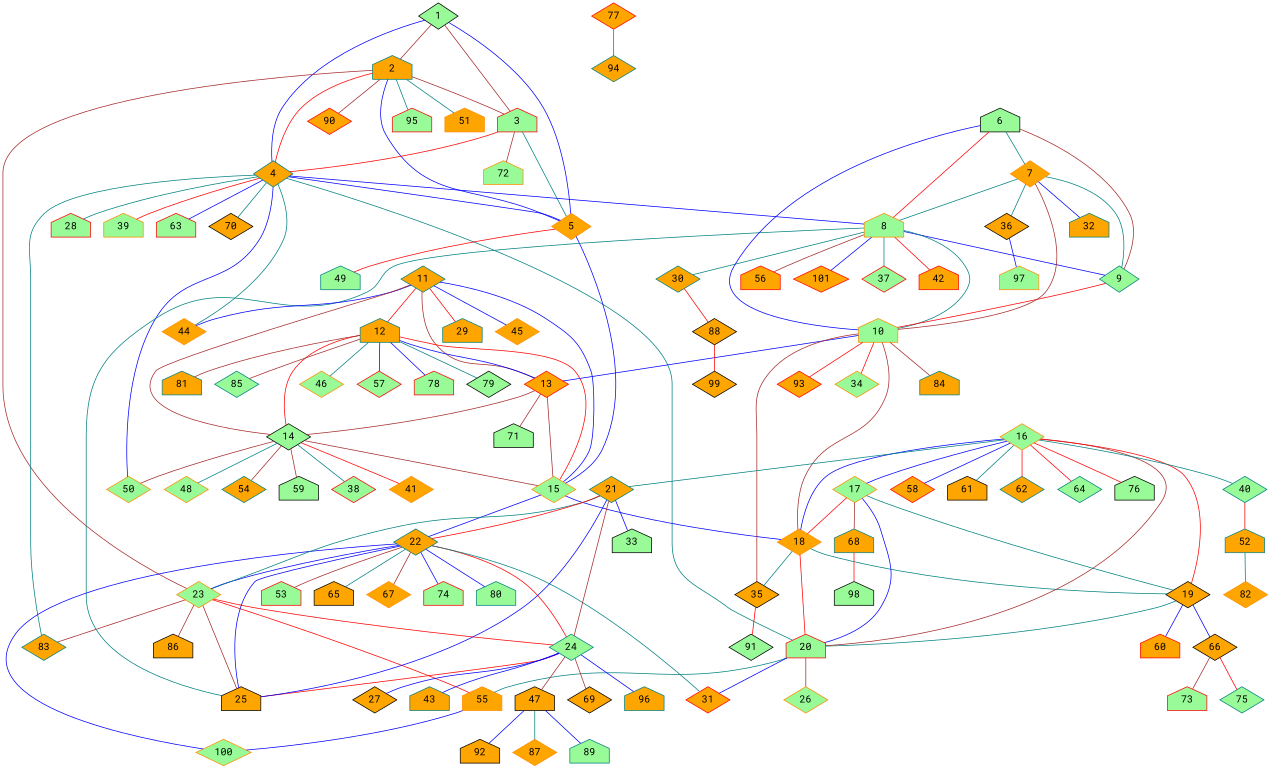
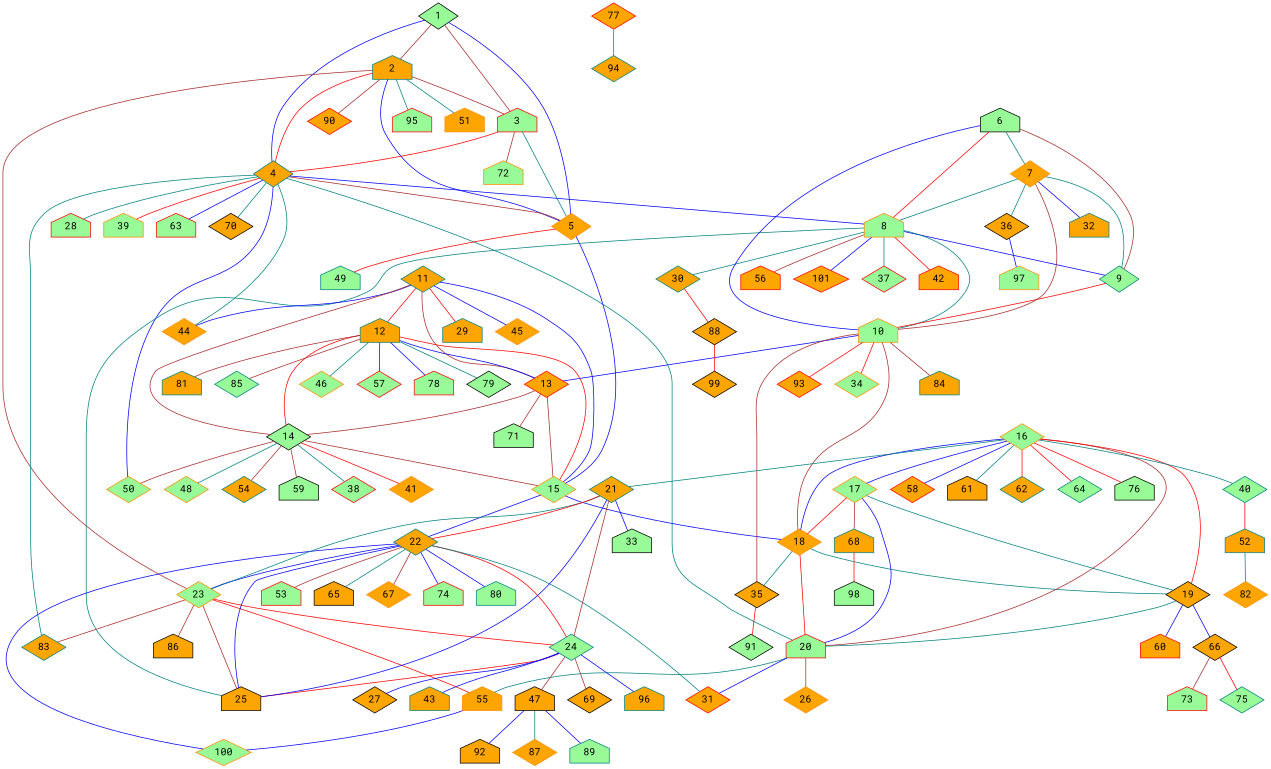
(425, 196) -> (425, 196)
(806, 700) -> (806, 700)
